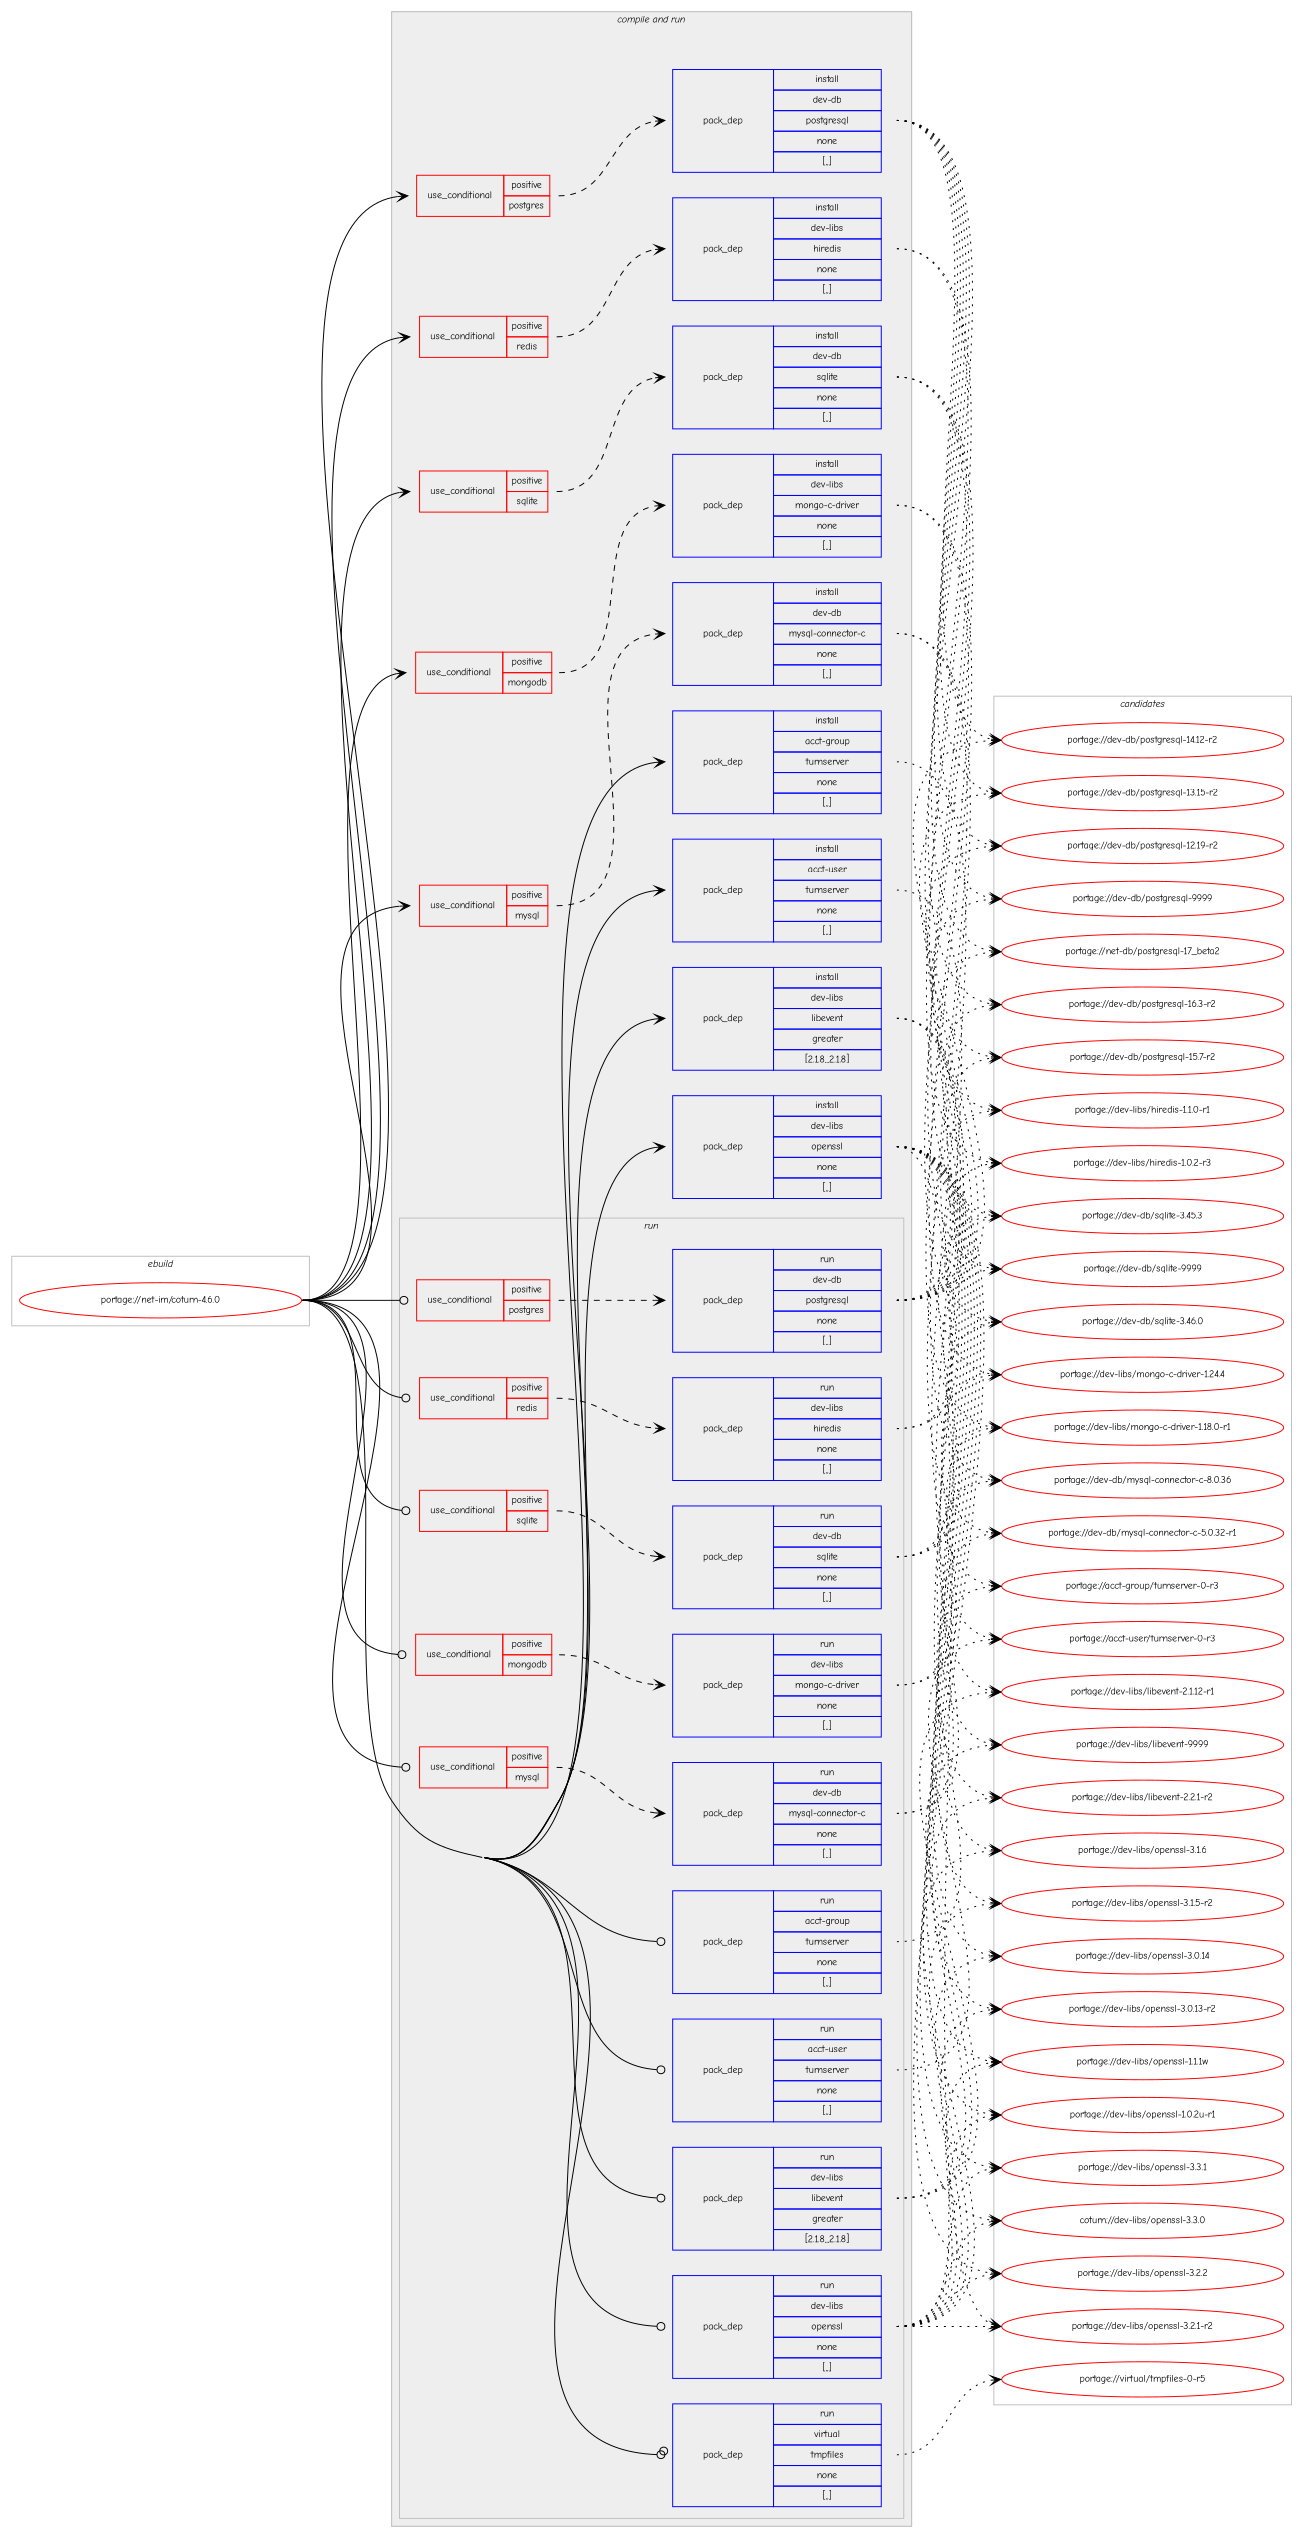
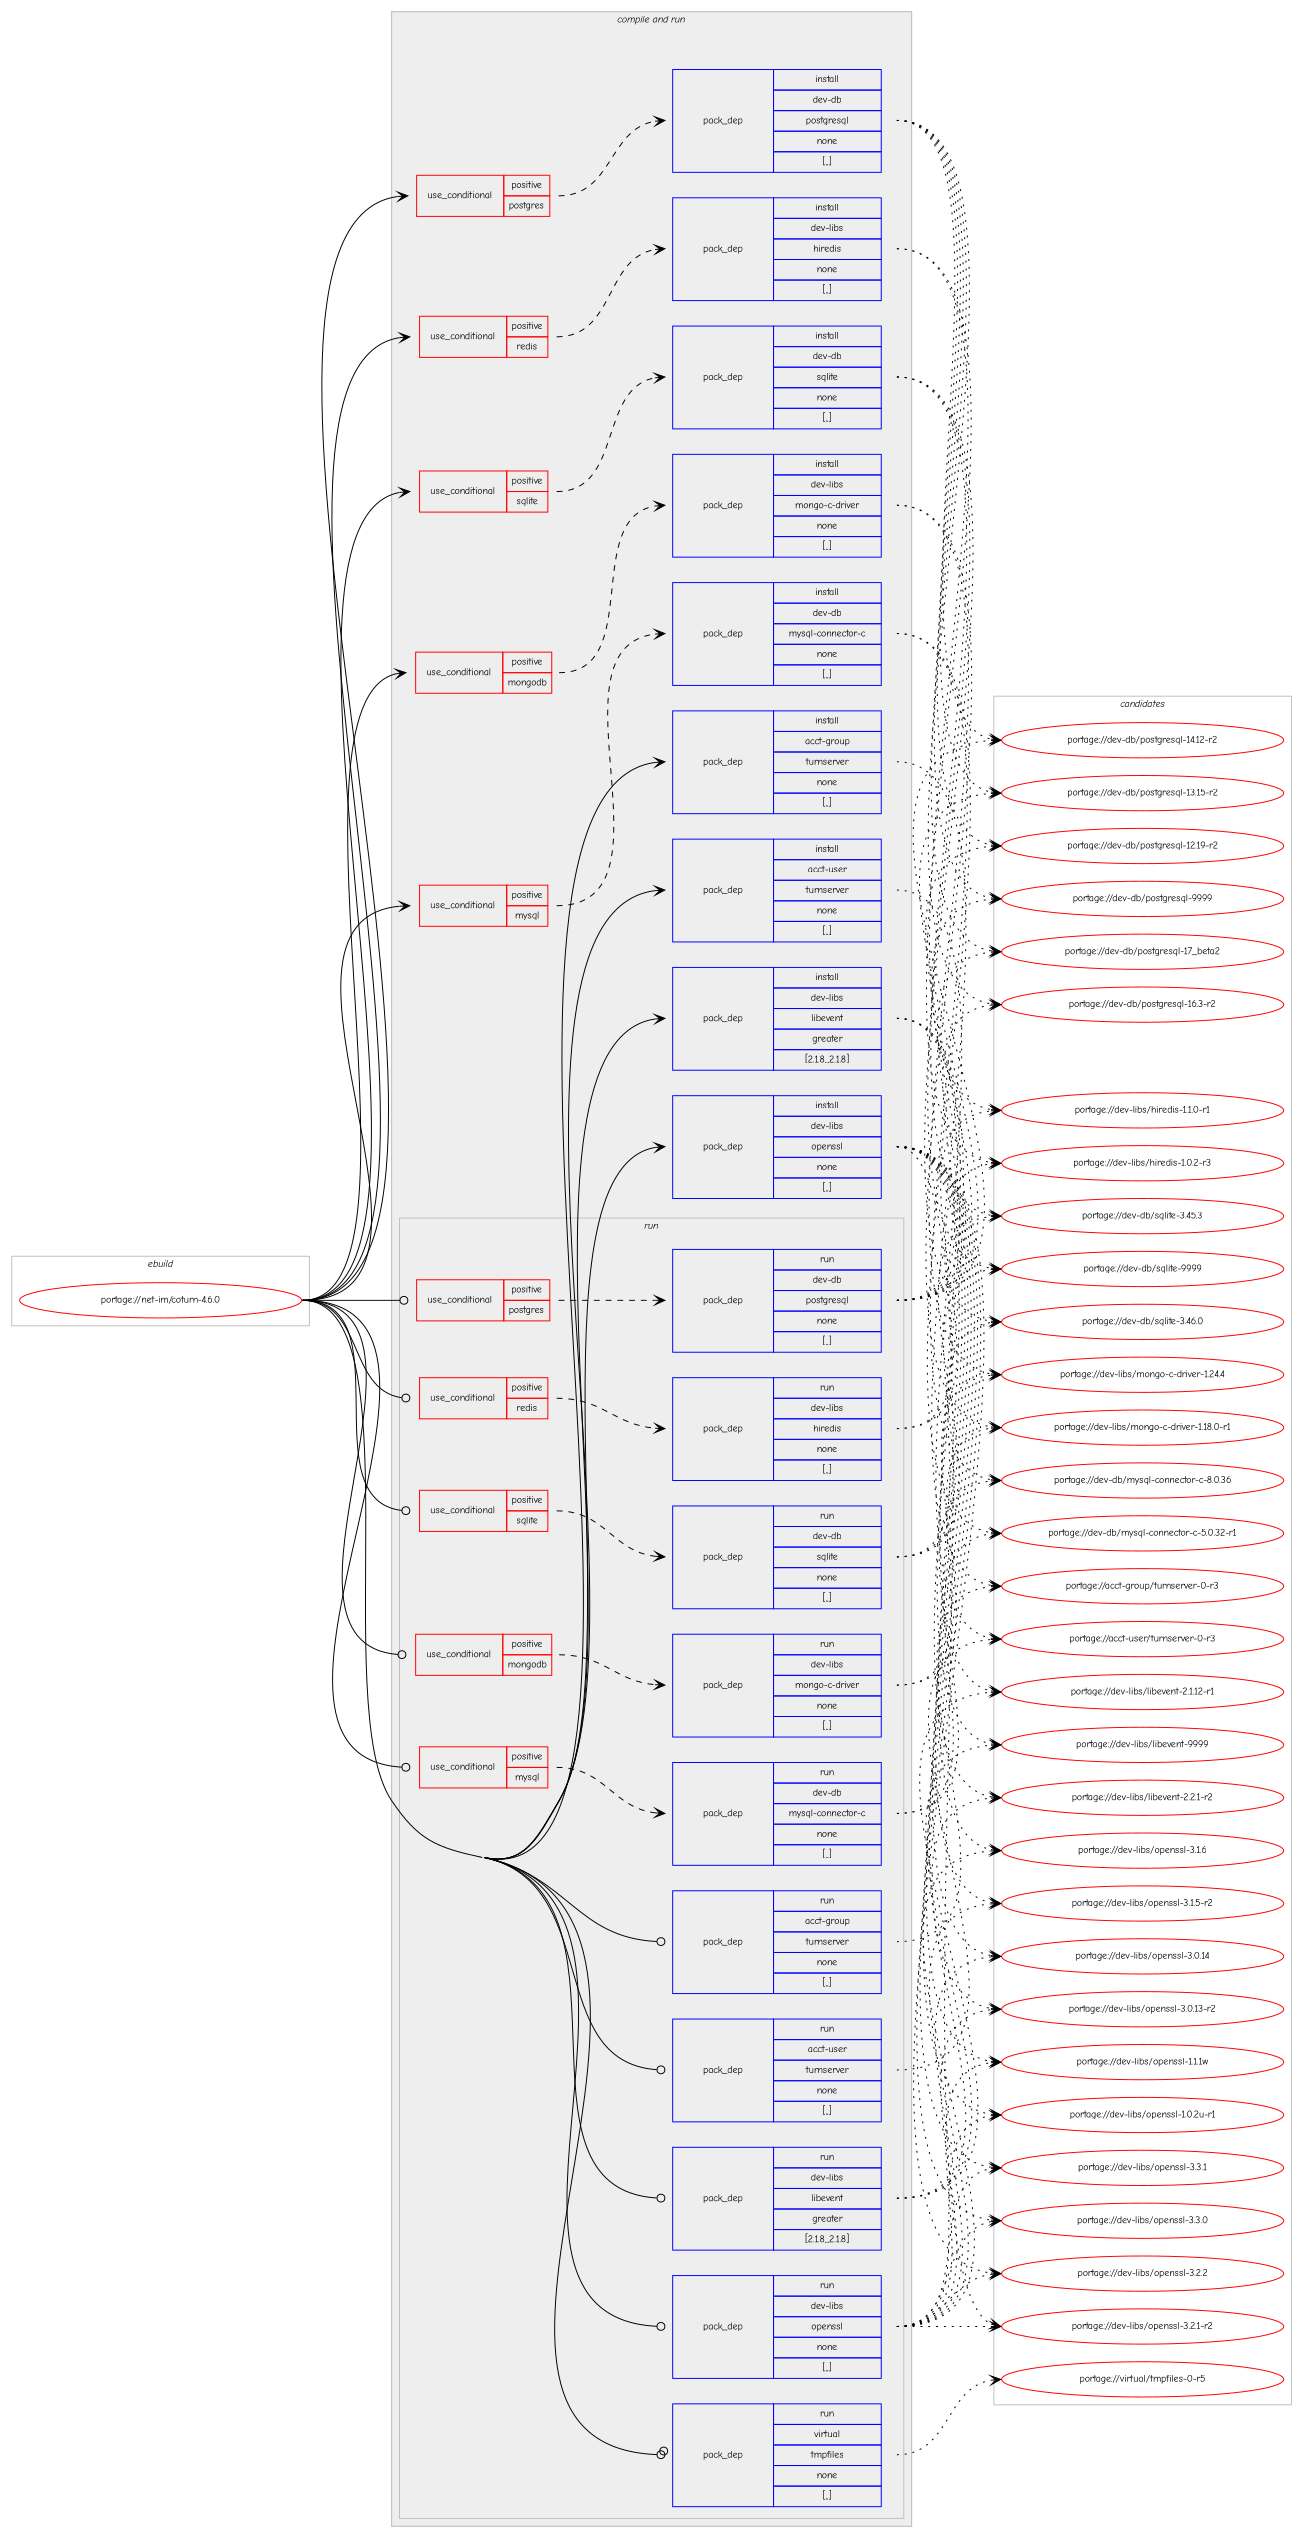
(1143, 952) -> (1143, 952)
(1143, 1058) -> none
(1143, 2221) -> (1143, 2221)
